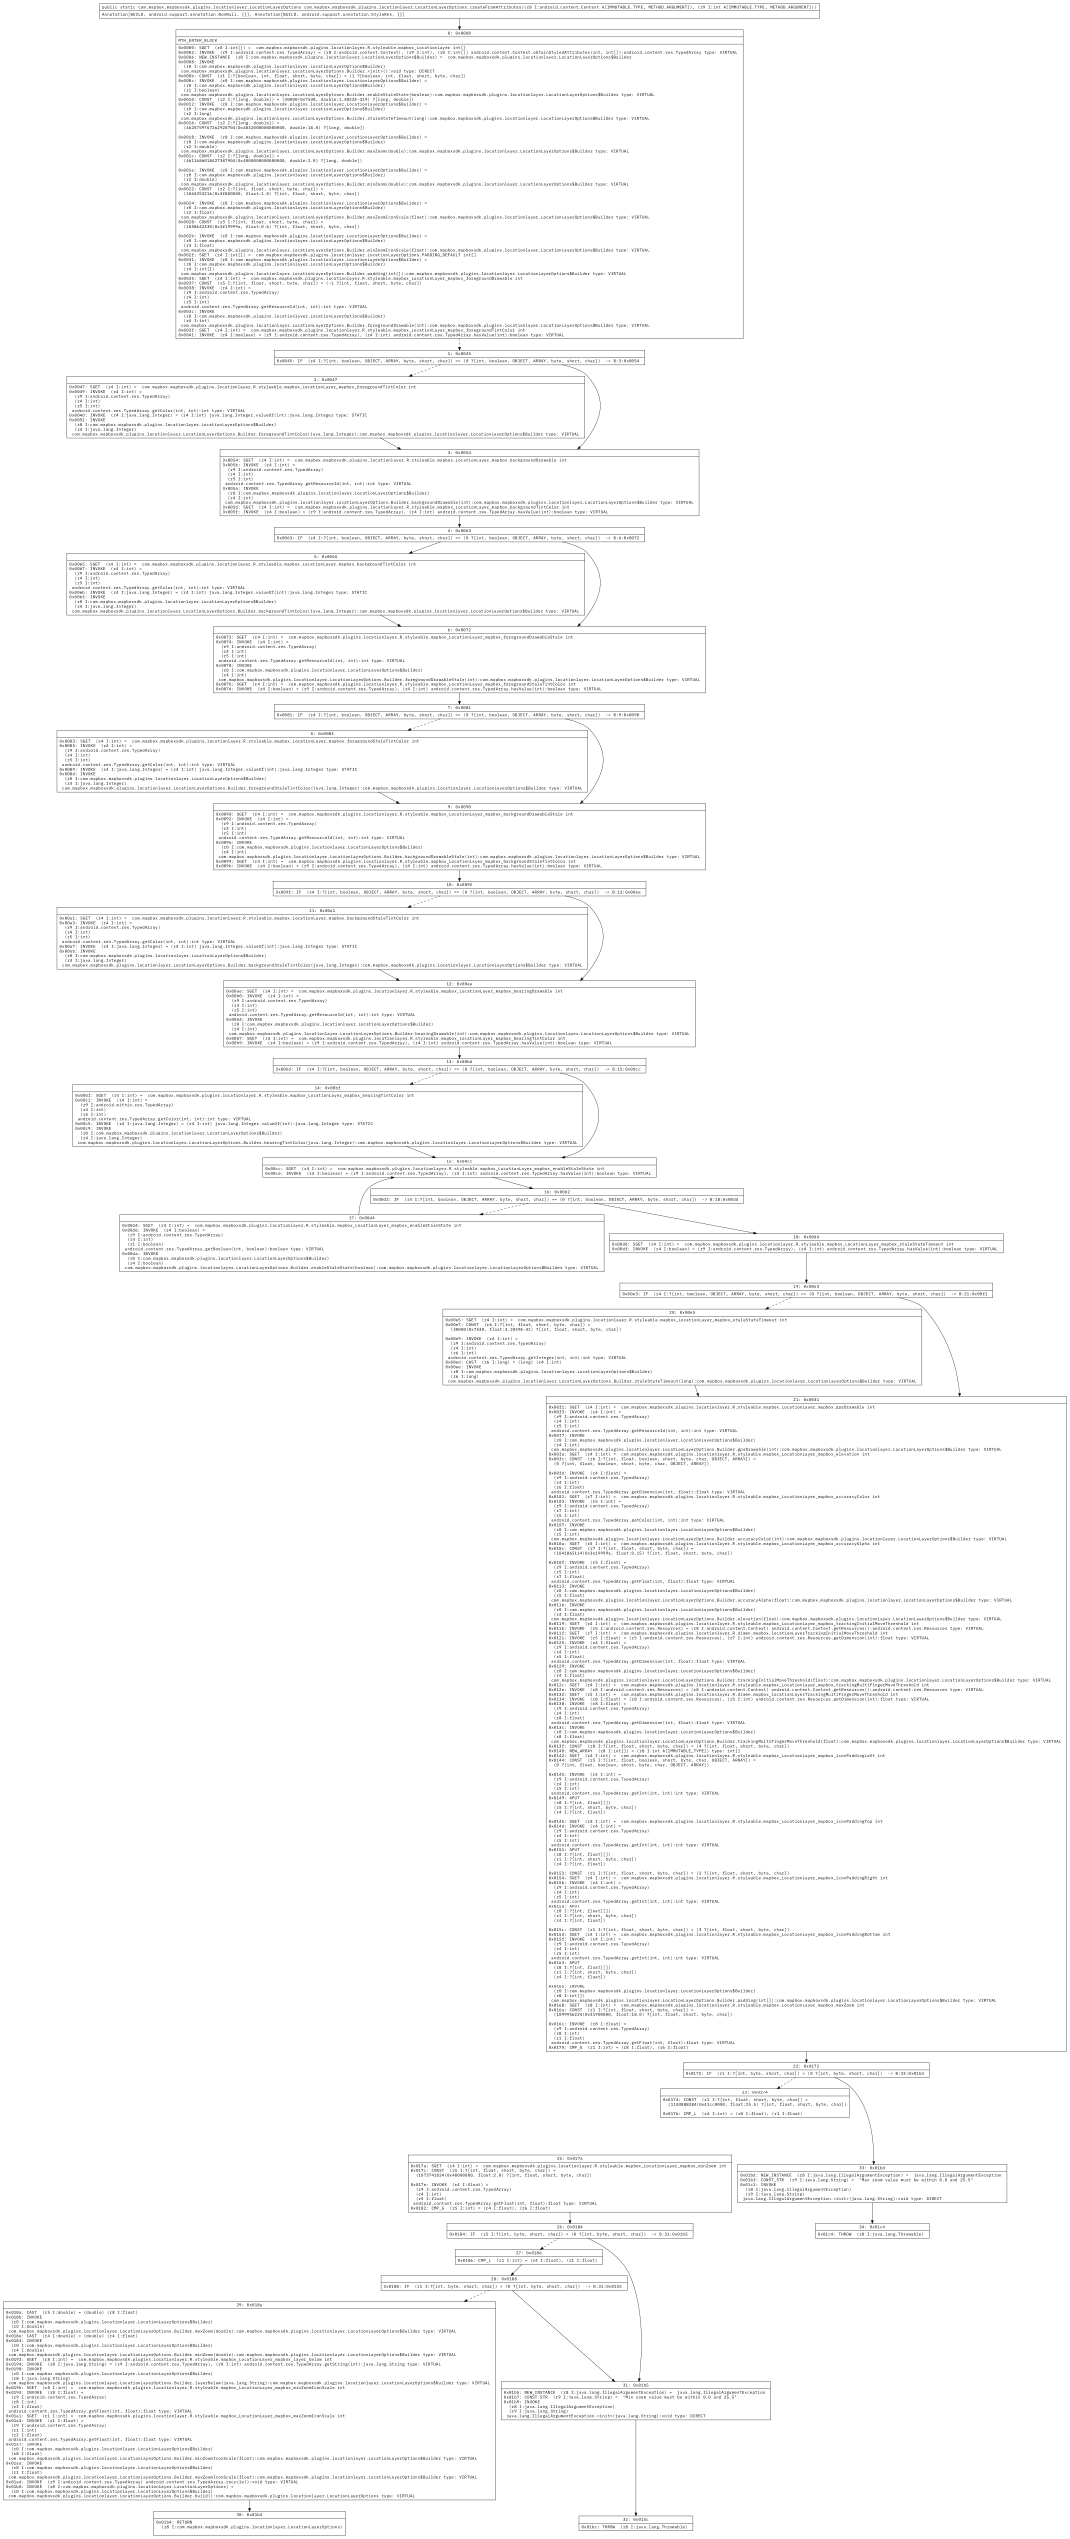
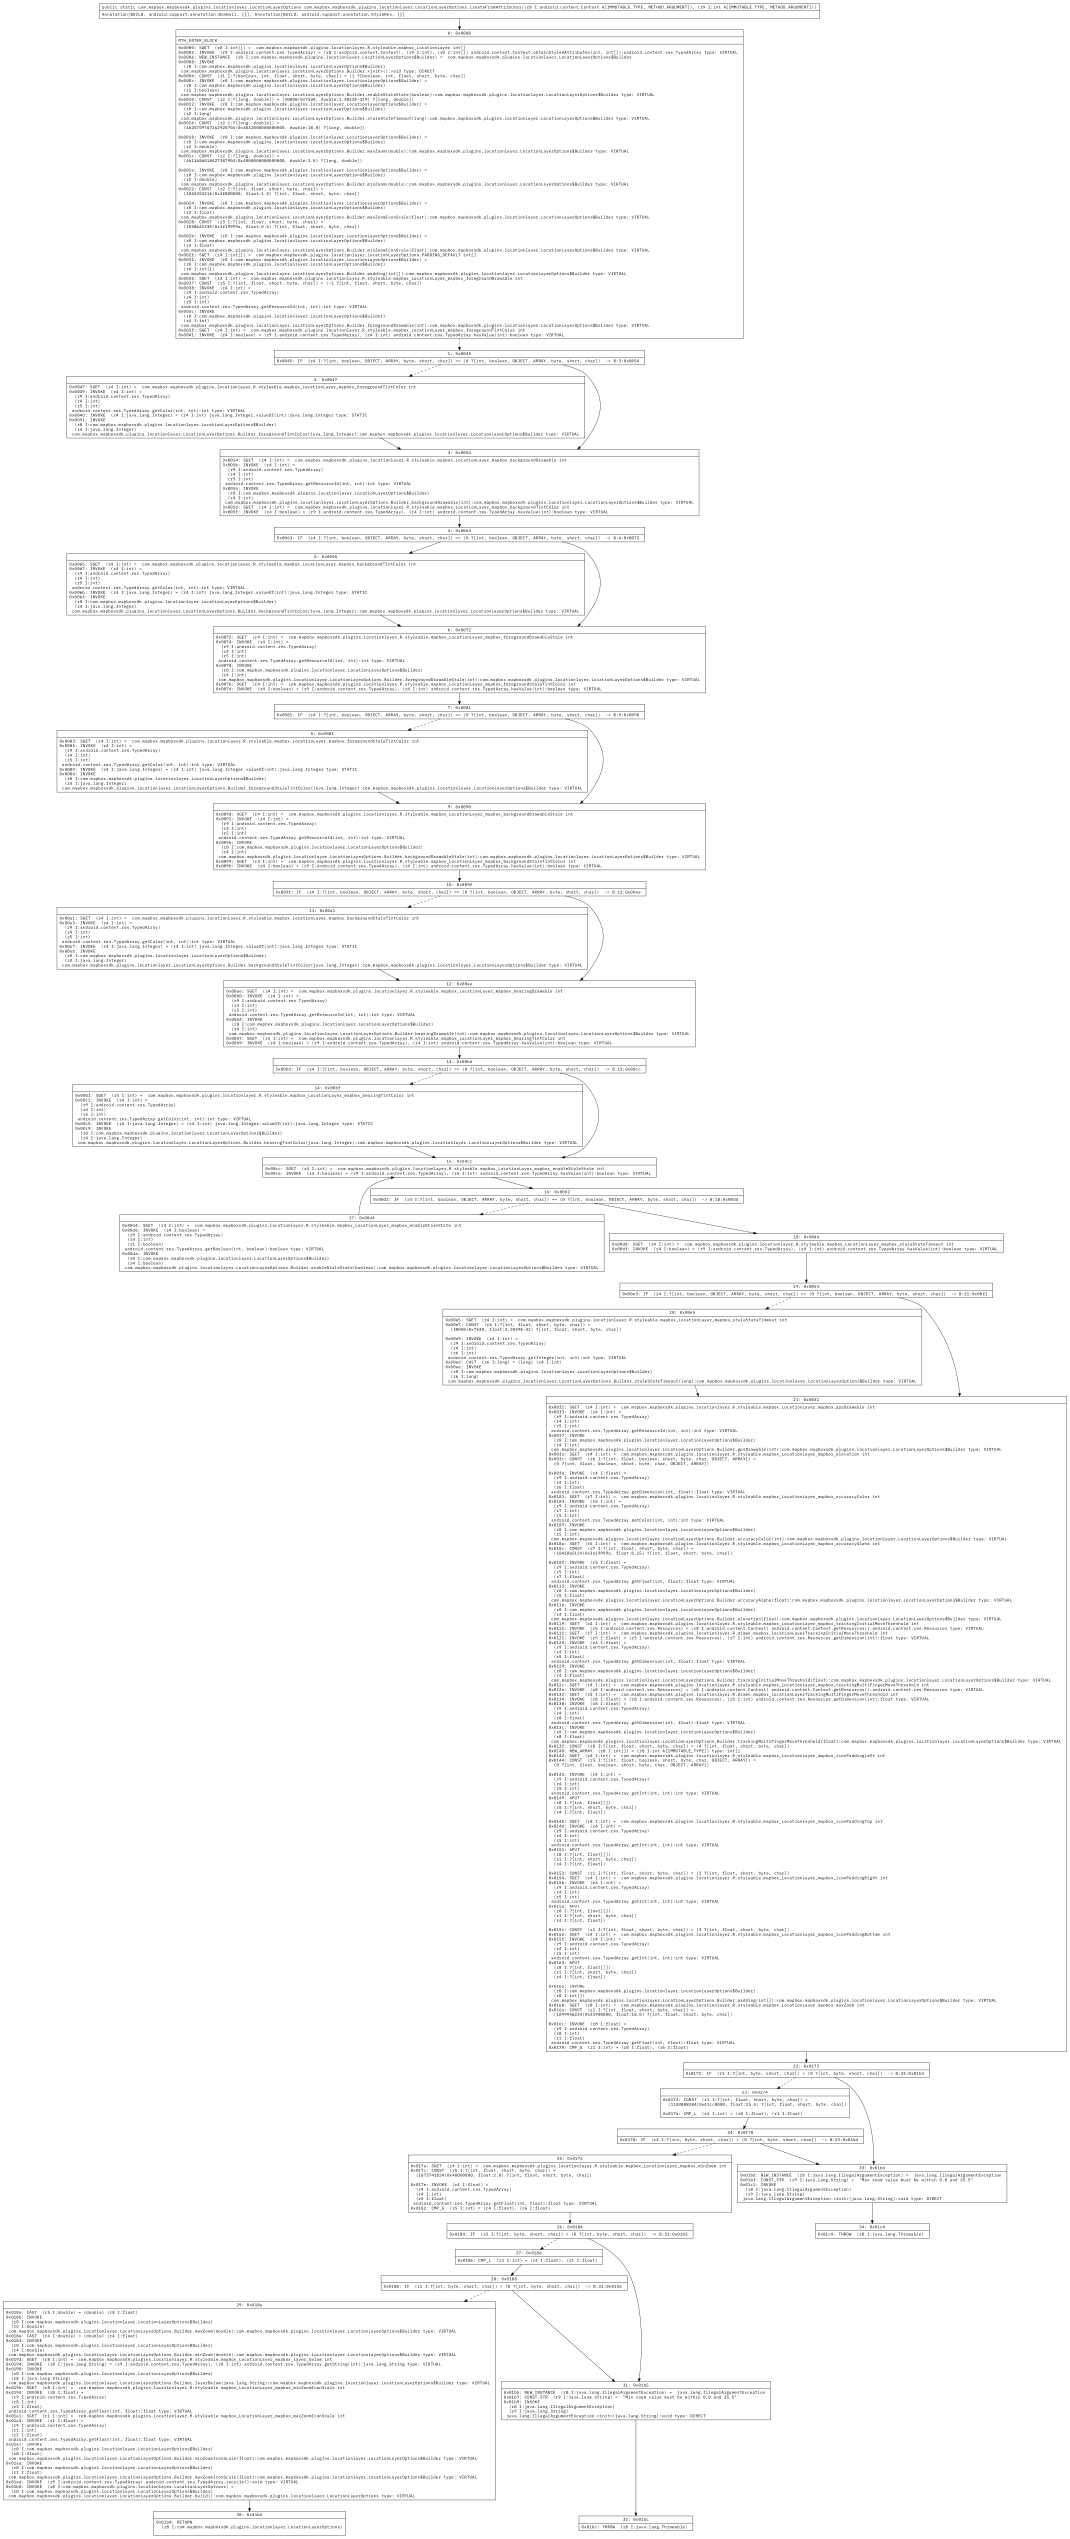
(124, 1105) -> (126, 1105)
none -> (740, 2136)
